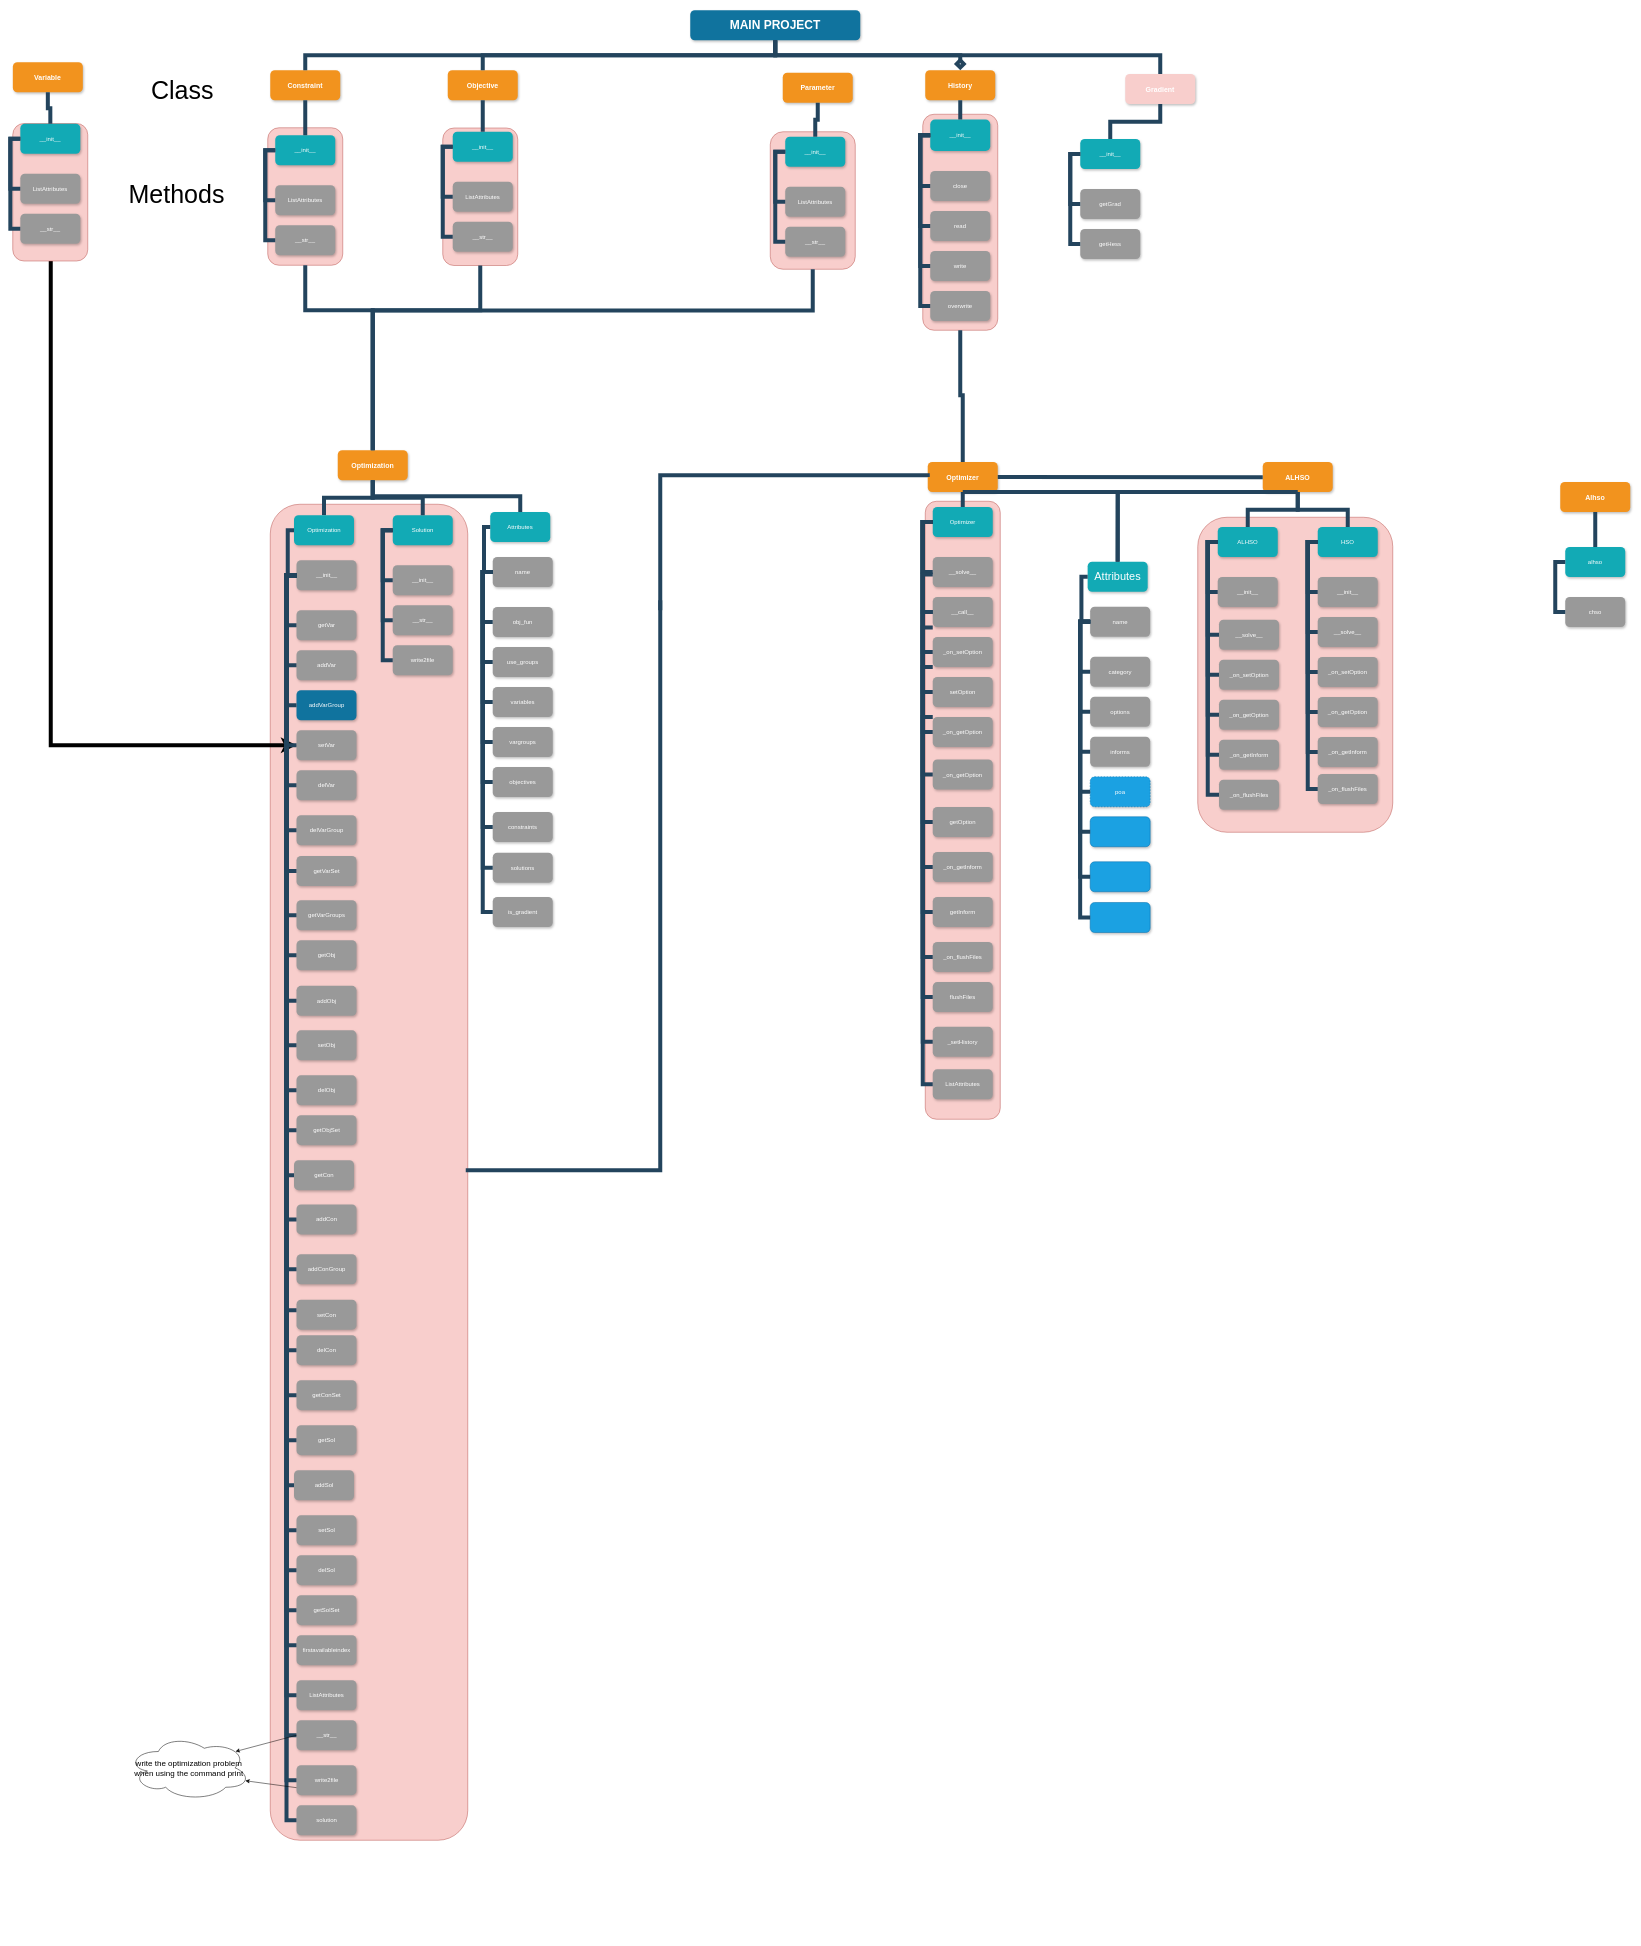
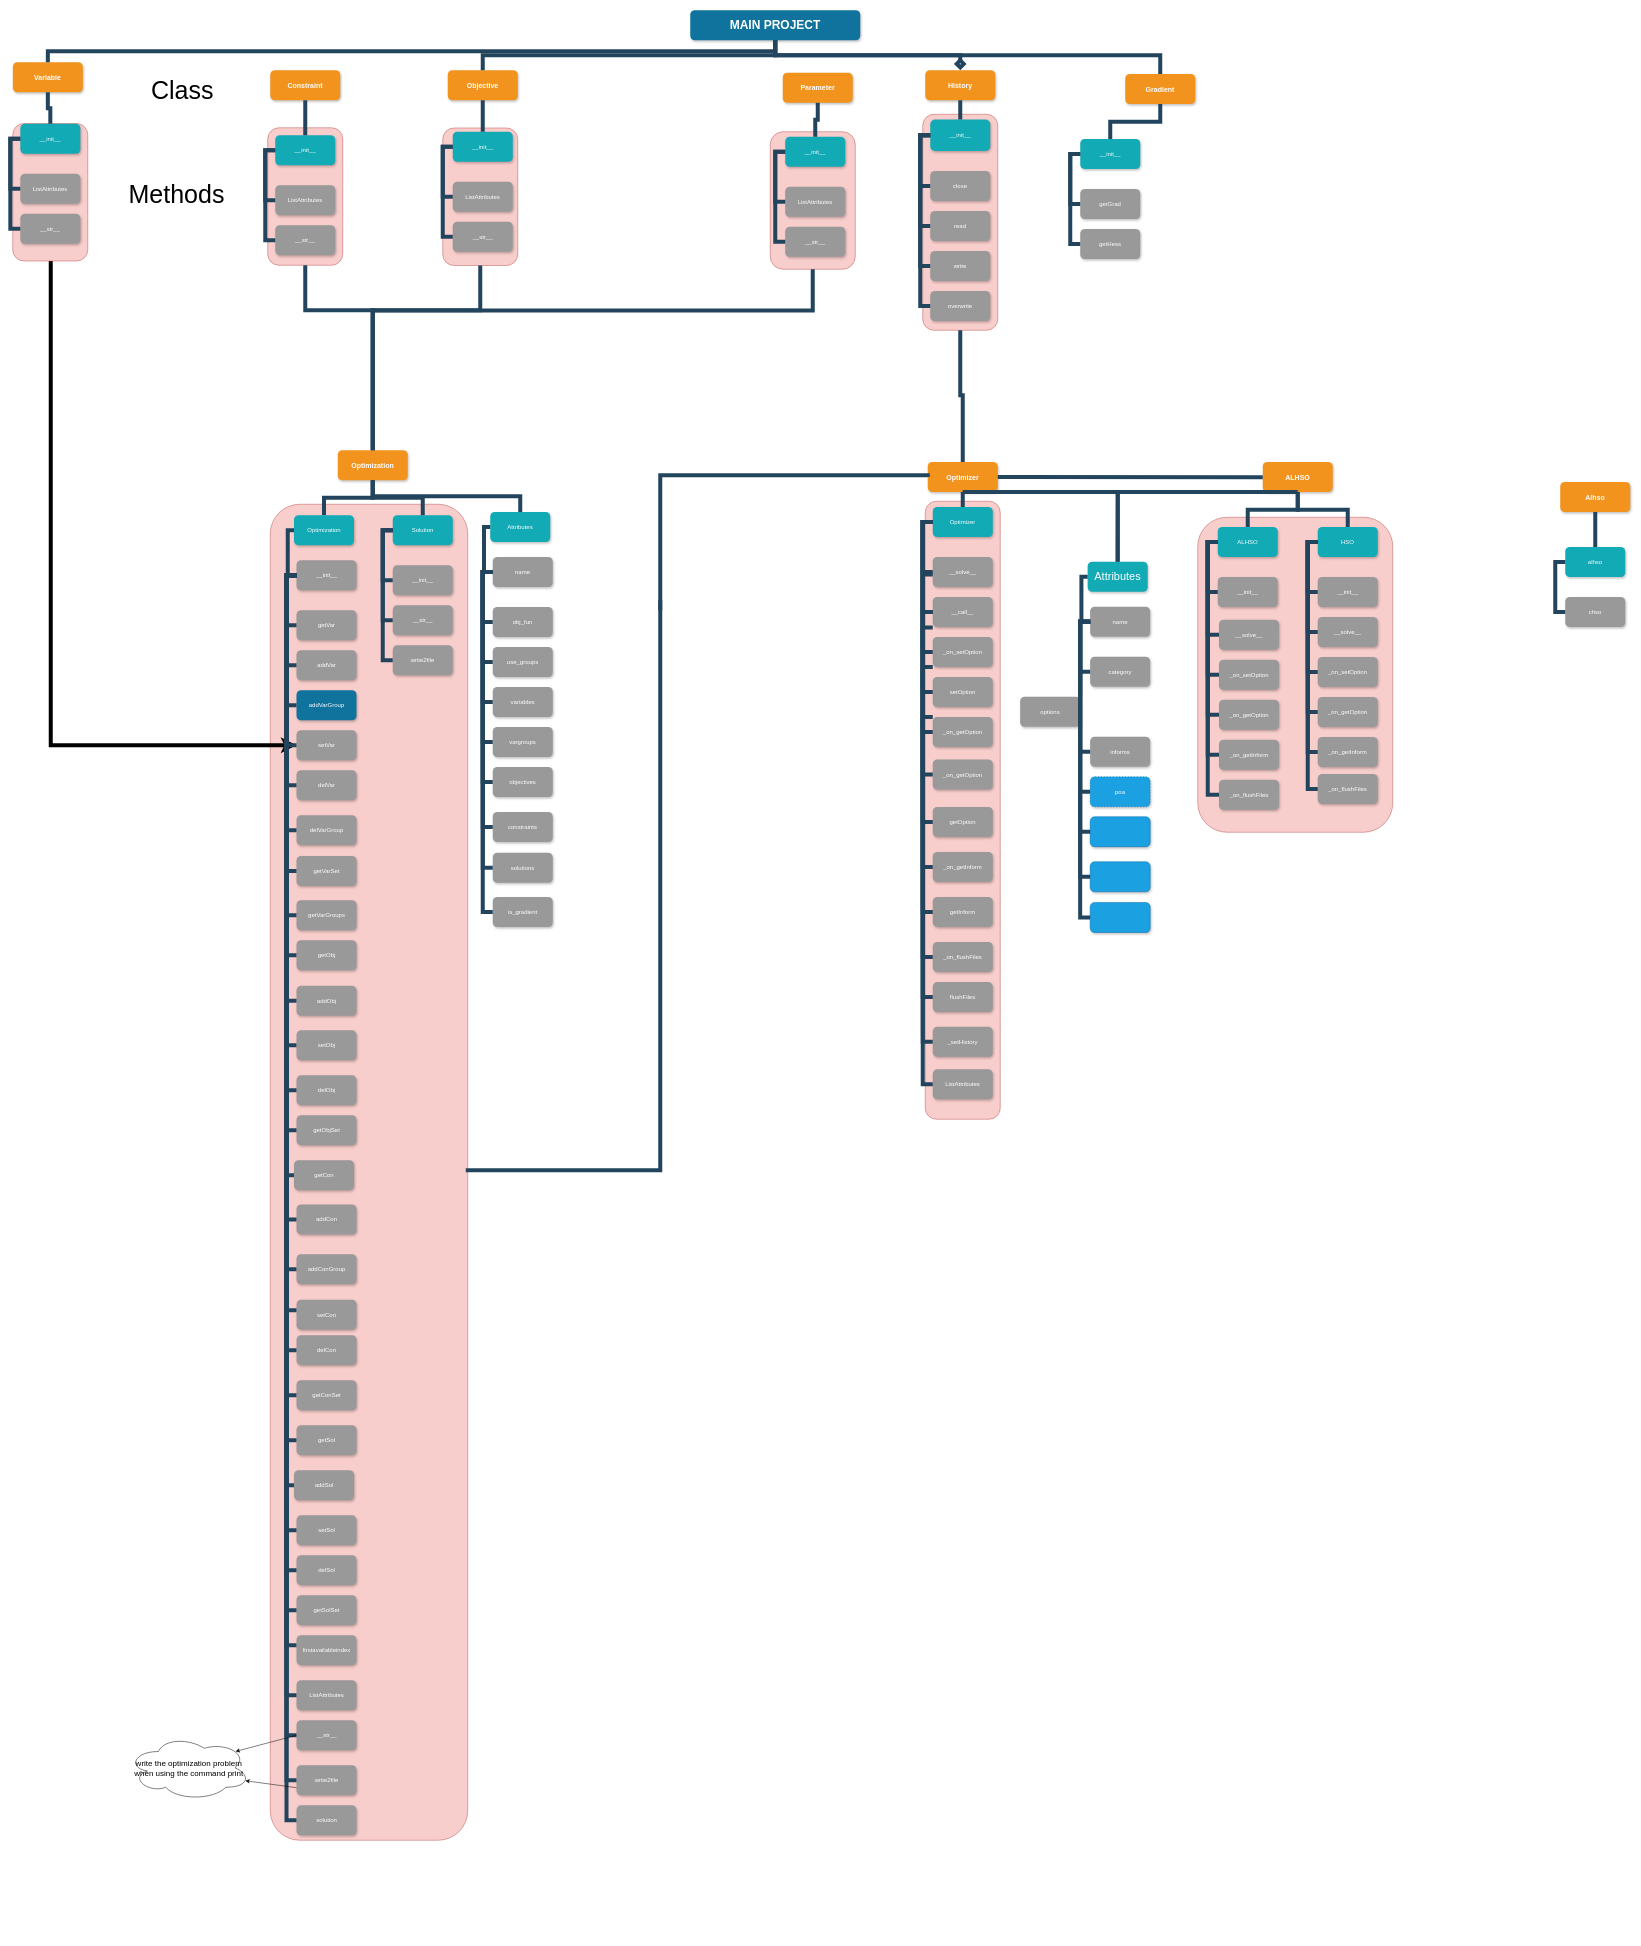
(385, 55) -> (405, 51)
(1160, 89) -> (1160, 89)
(1120, 712) -> (1050, 712)
